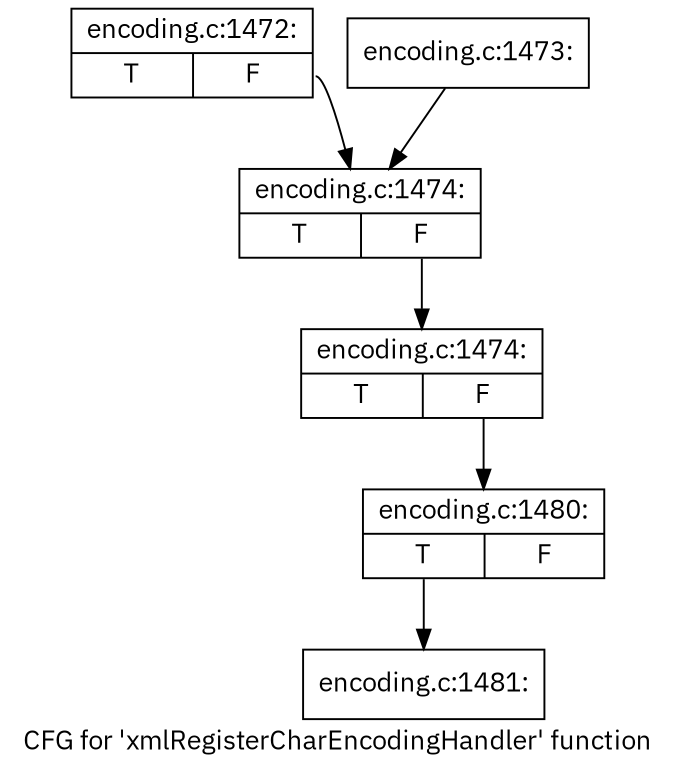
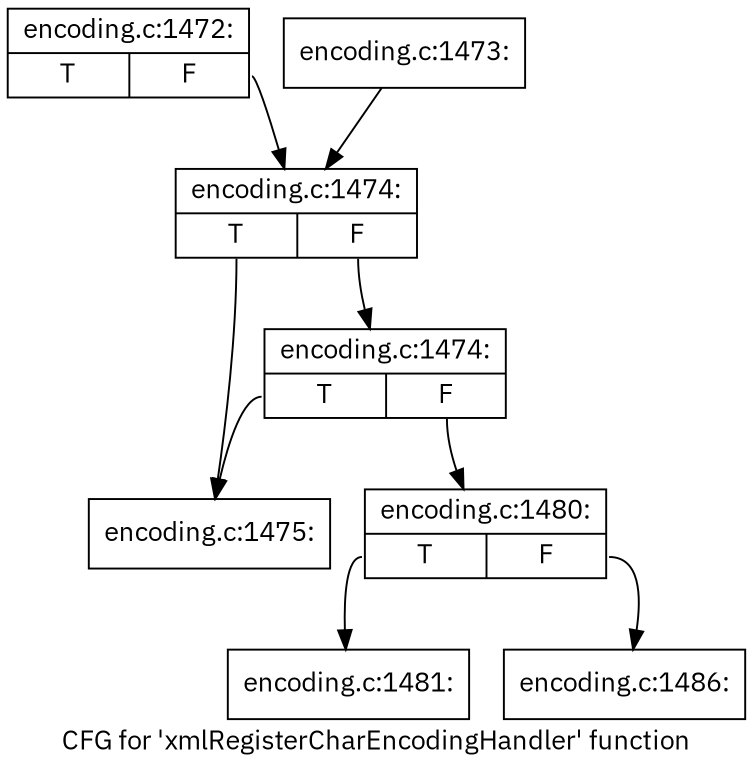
none -> (209, 534)
none -> (625, 684)
